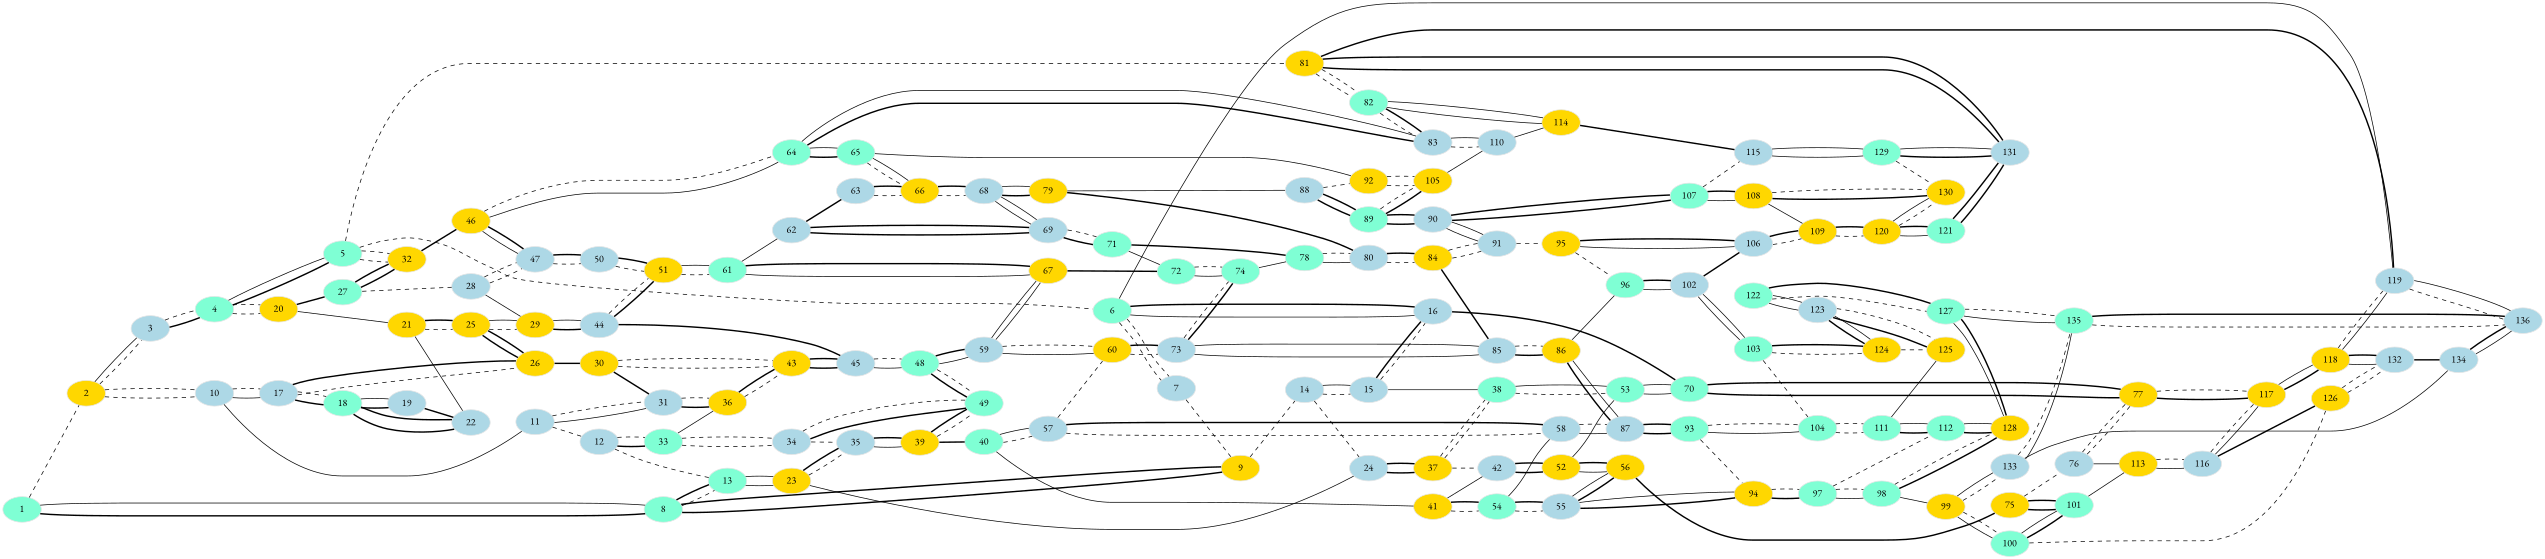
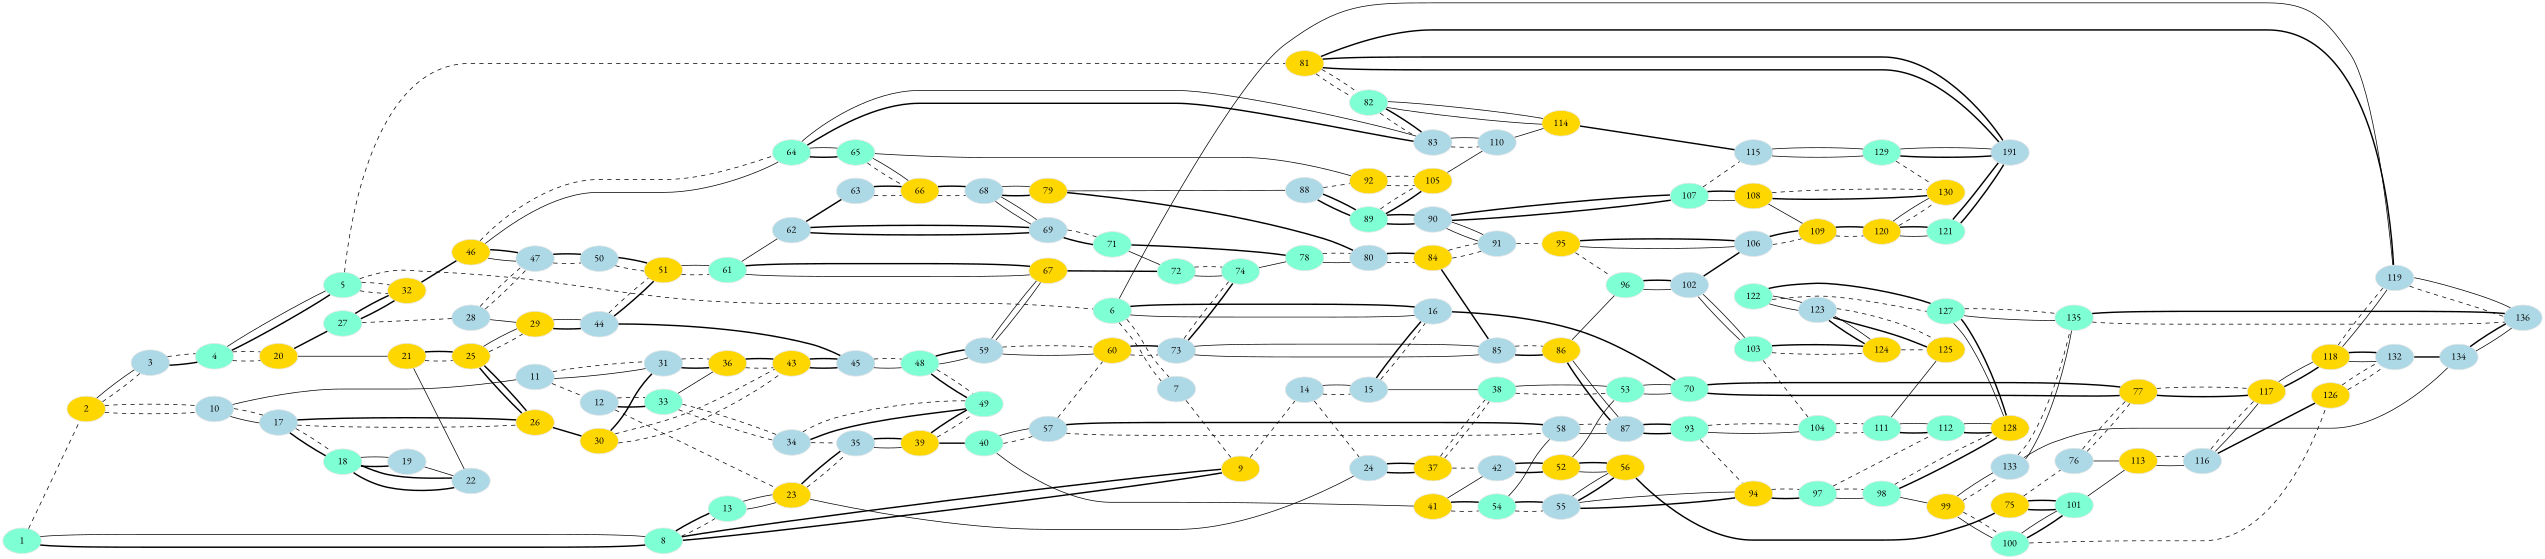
(2010, 152) -> (2010, 152)
(439, 413) -> (439, 471)
(661, 466) -> (696, 449)
